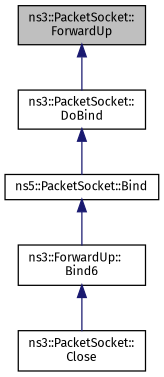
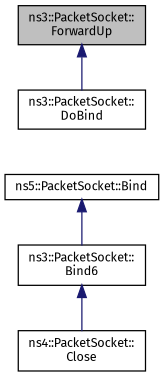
(82, 158) -> none
(82, 265) -> (82, 265)
(82, 351) -> (82, 351)
